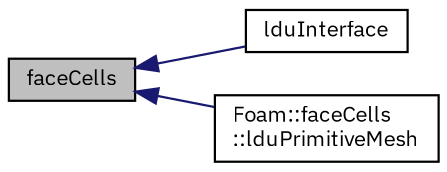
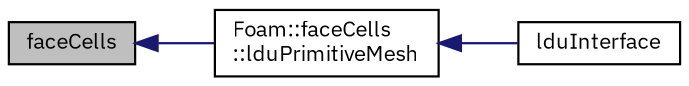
(201, 55) -> (490, 43)
